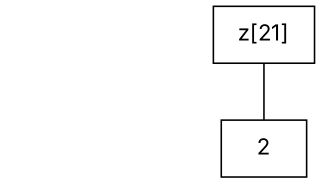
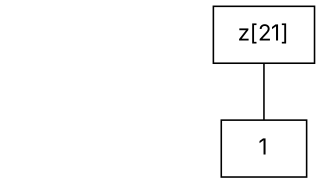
(264, 149) -> (264, 149)
